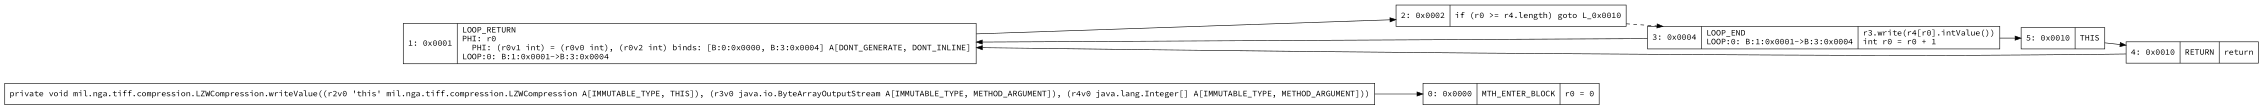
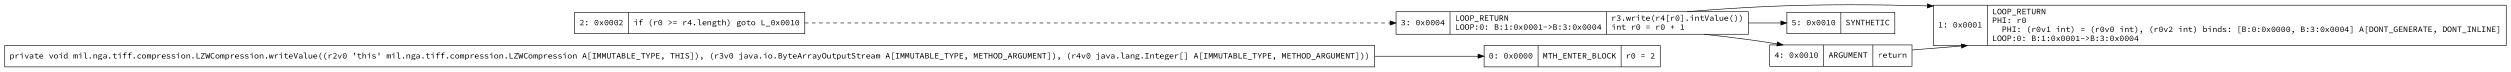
(1183, 27) -> none
(1726, 33) -> (1482, 18)
(2090, 38) -> (1868, 23)
(2112, 44) -> (1741, 39)
(2200, 52) -> (1848, 55)
(1580, 94) -> (1641, 56)
